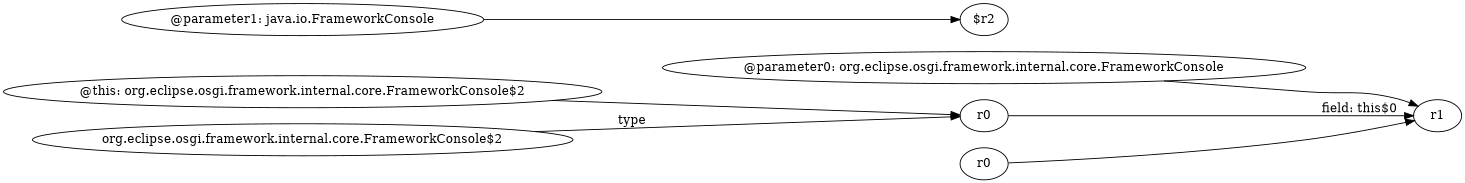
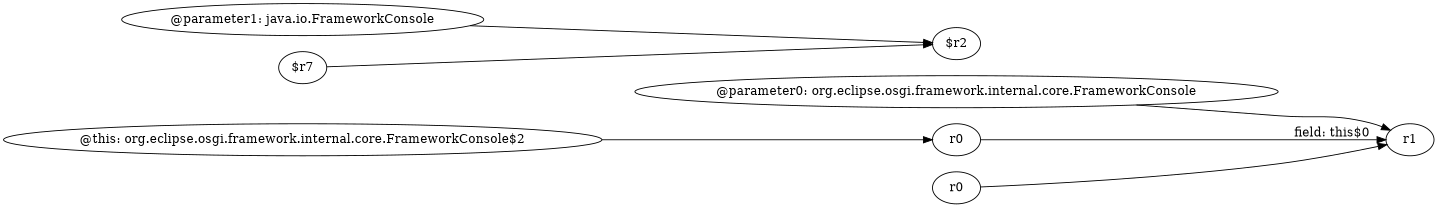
none -> (303, 68)
(303, 140) -> none
